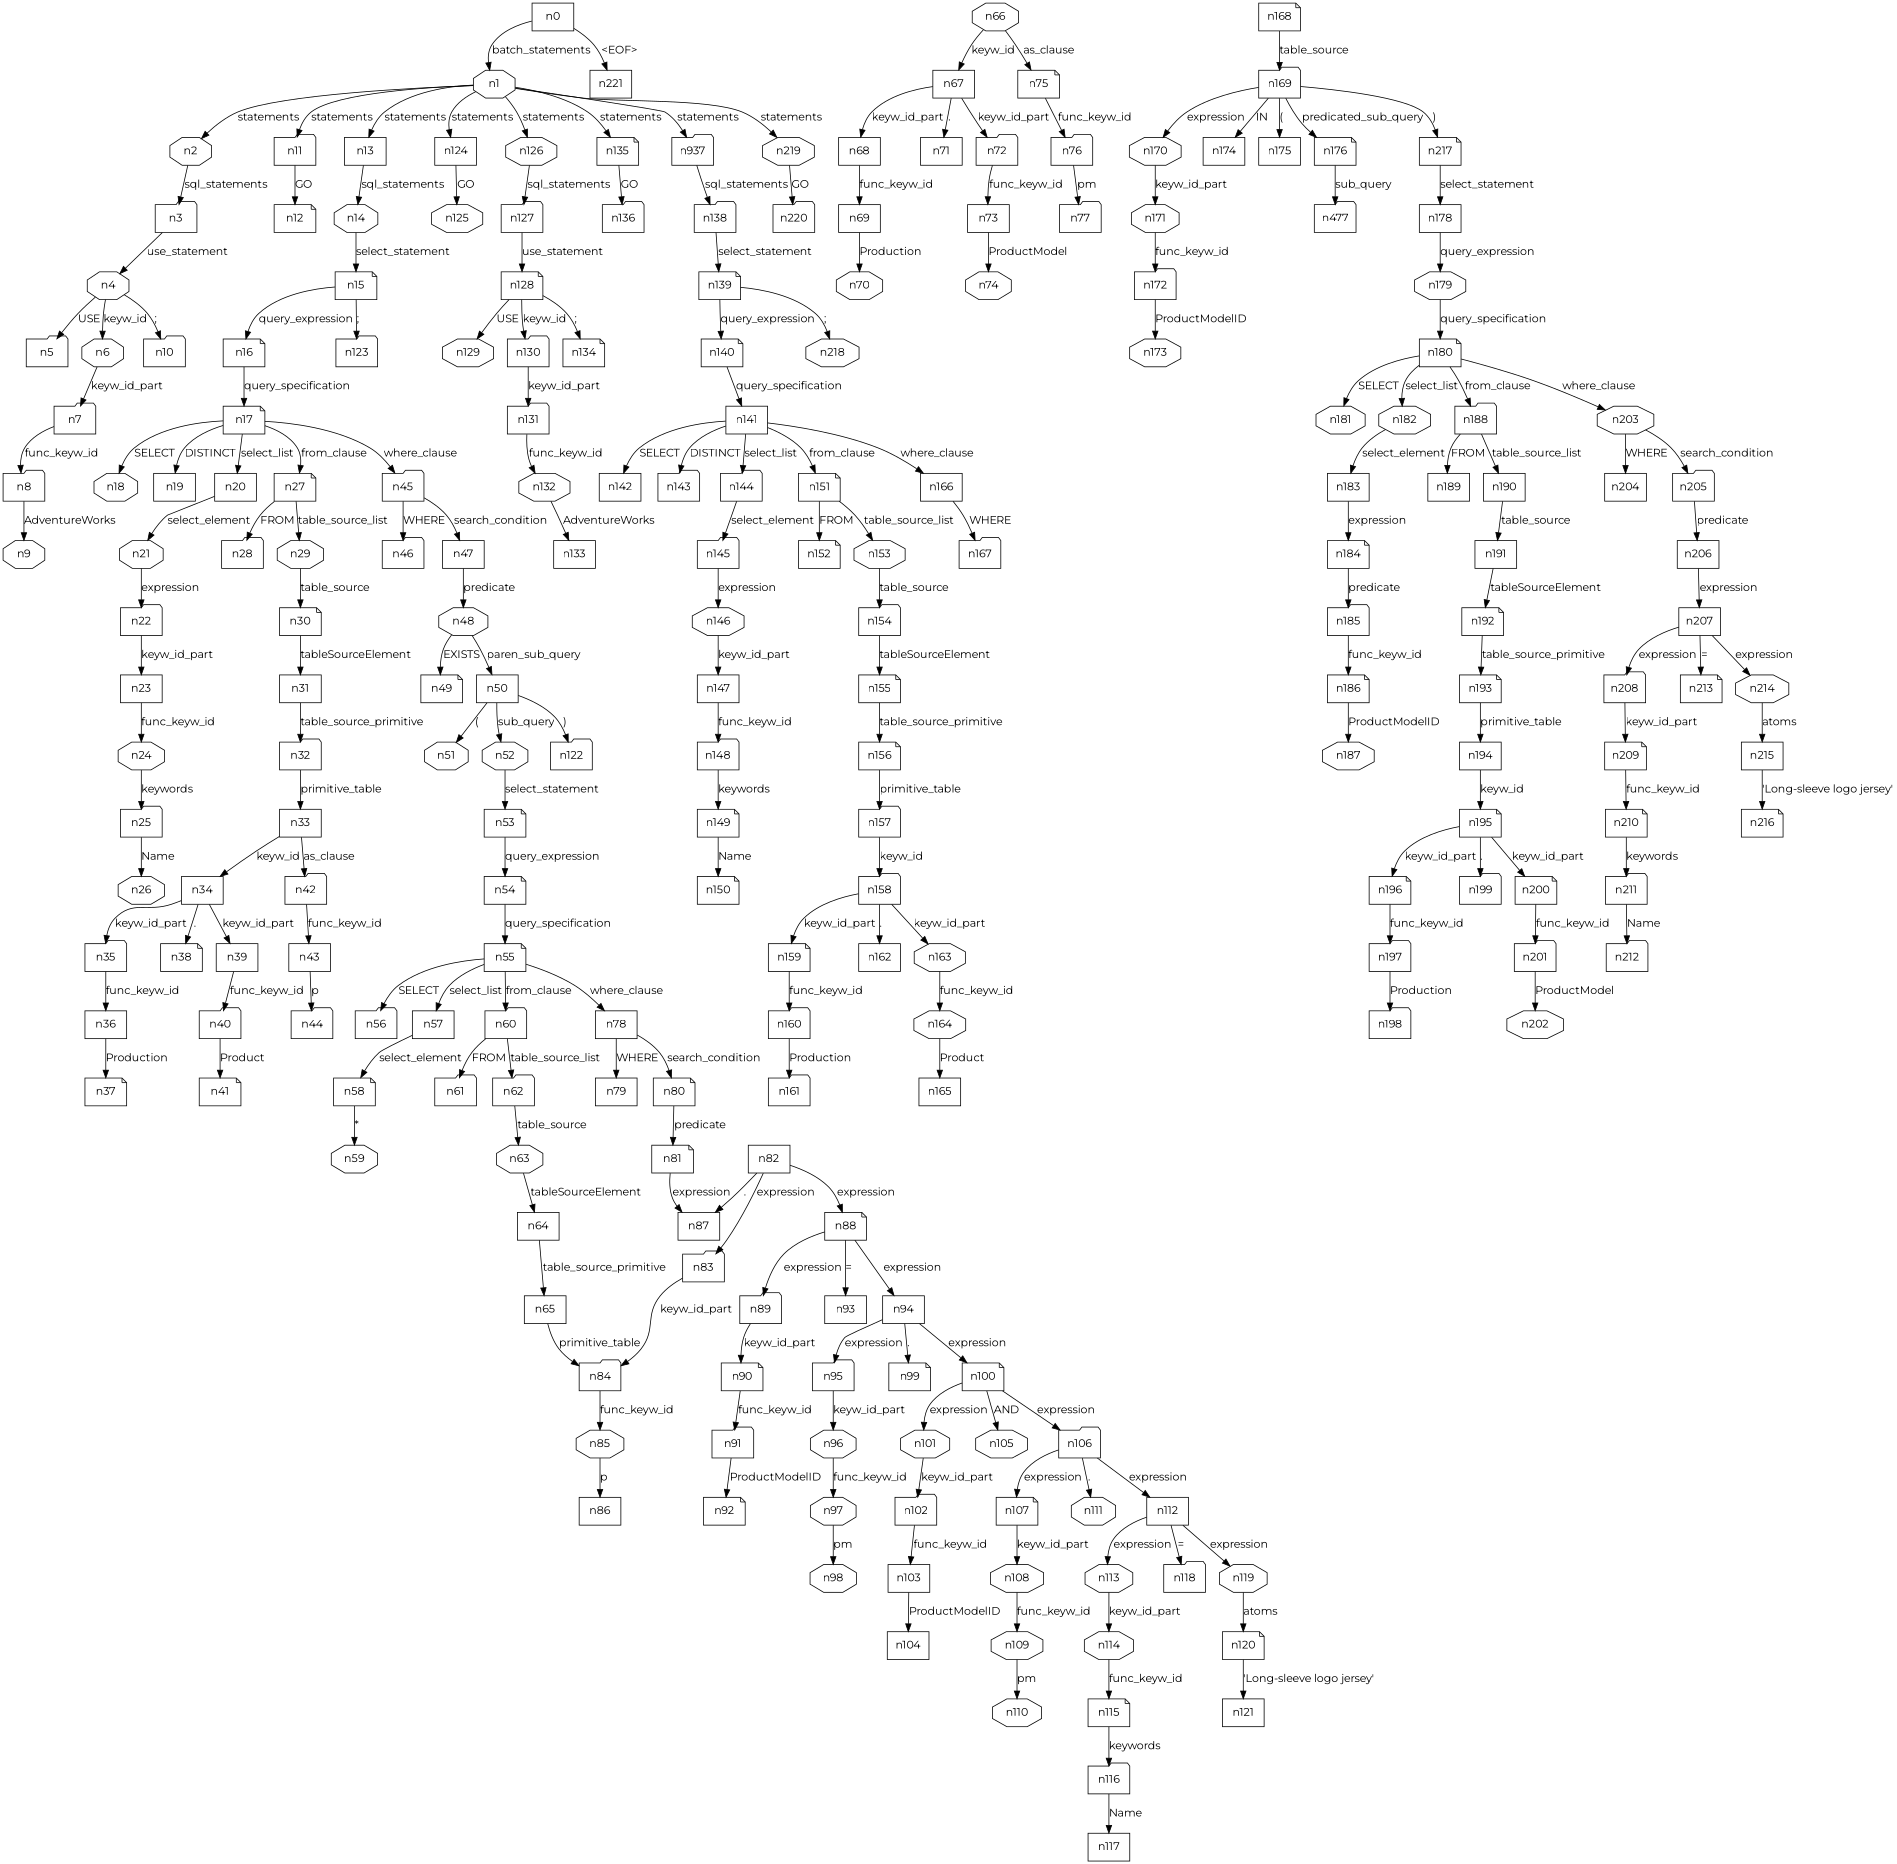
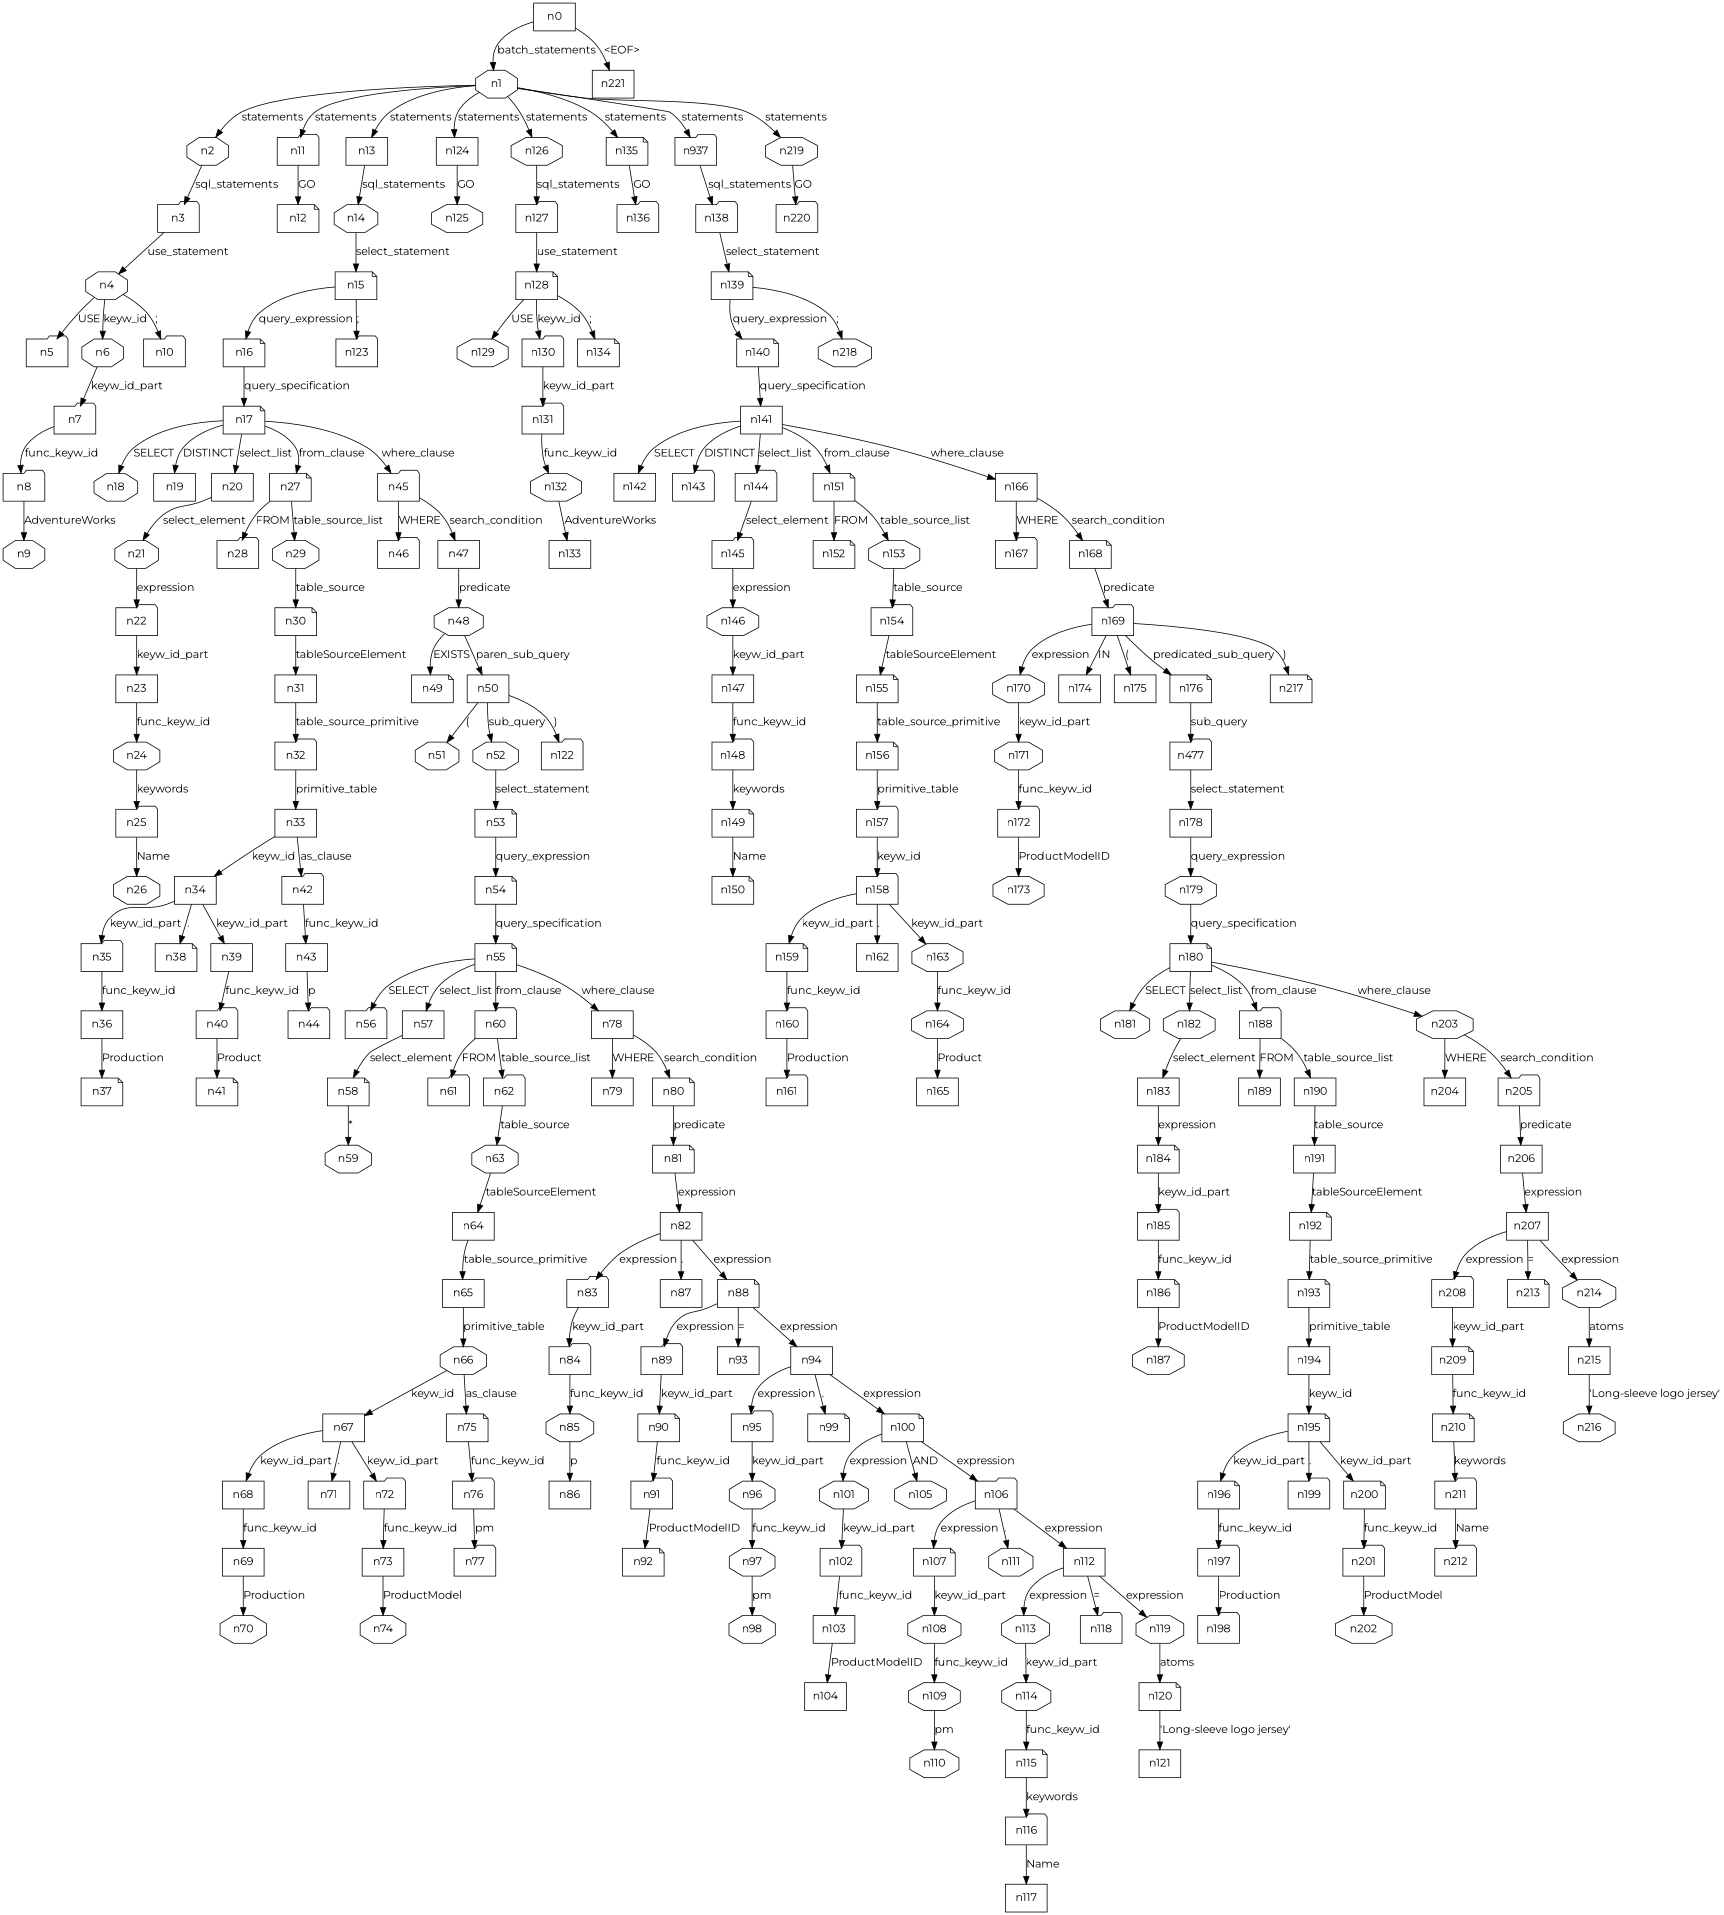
(1314, 51) -> (1129, 588)
(1440, 181) -> (1191, 786)
none -> (1060, 513)
(1374, 588) -> (1195, 1193)
(1762, 823) -> (1589, 1428)
(670, 1190) -> (677, 1189)
(556, 1345) -> (463, 1323)
